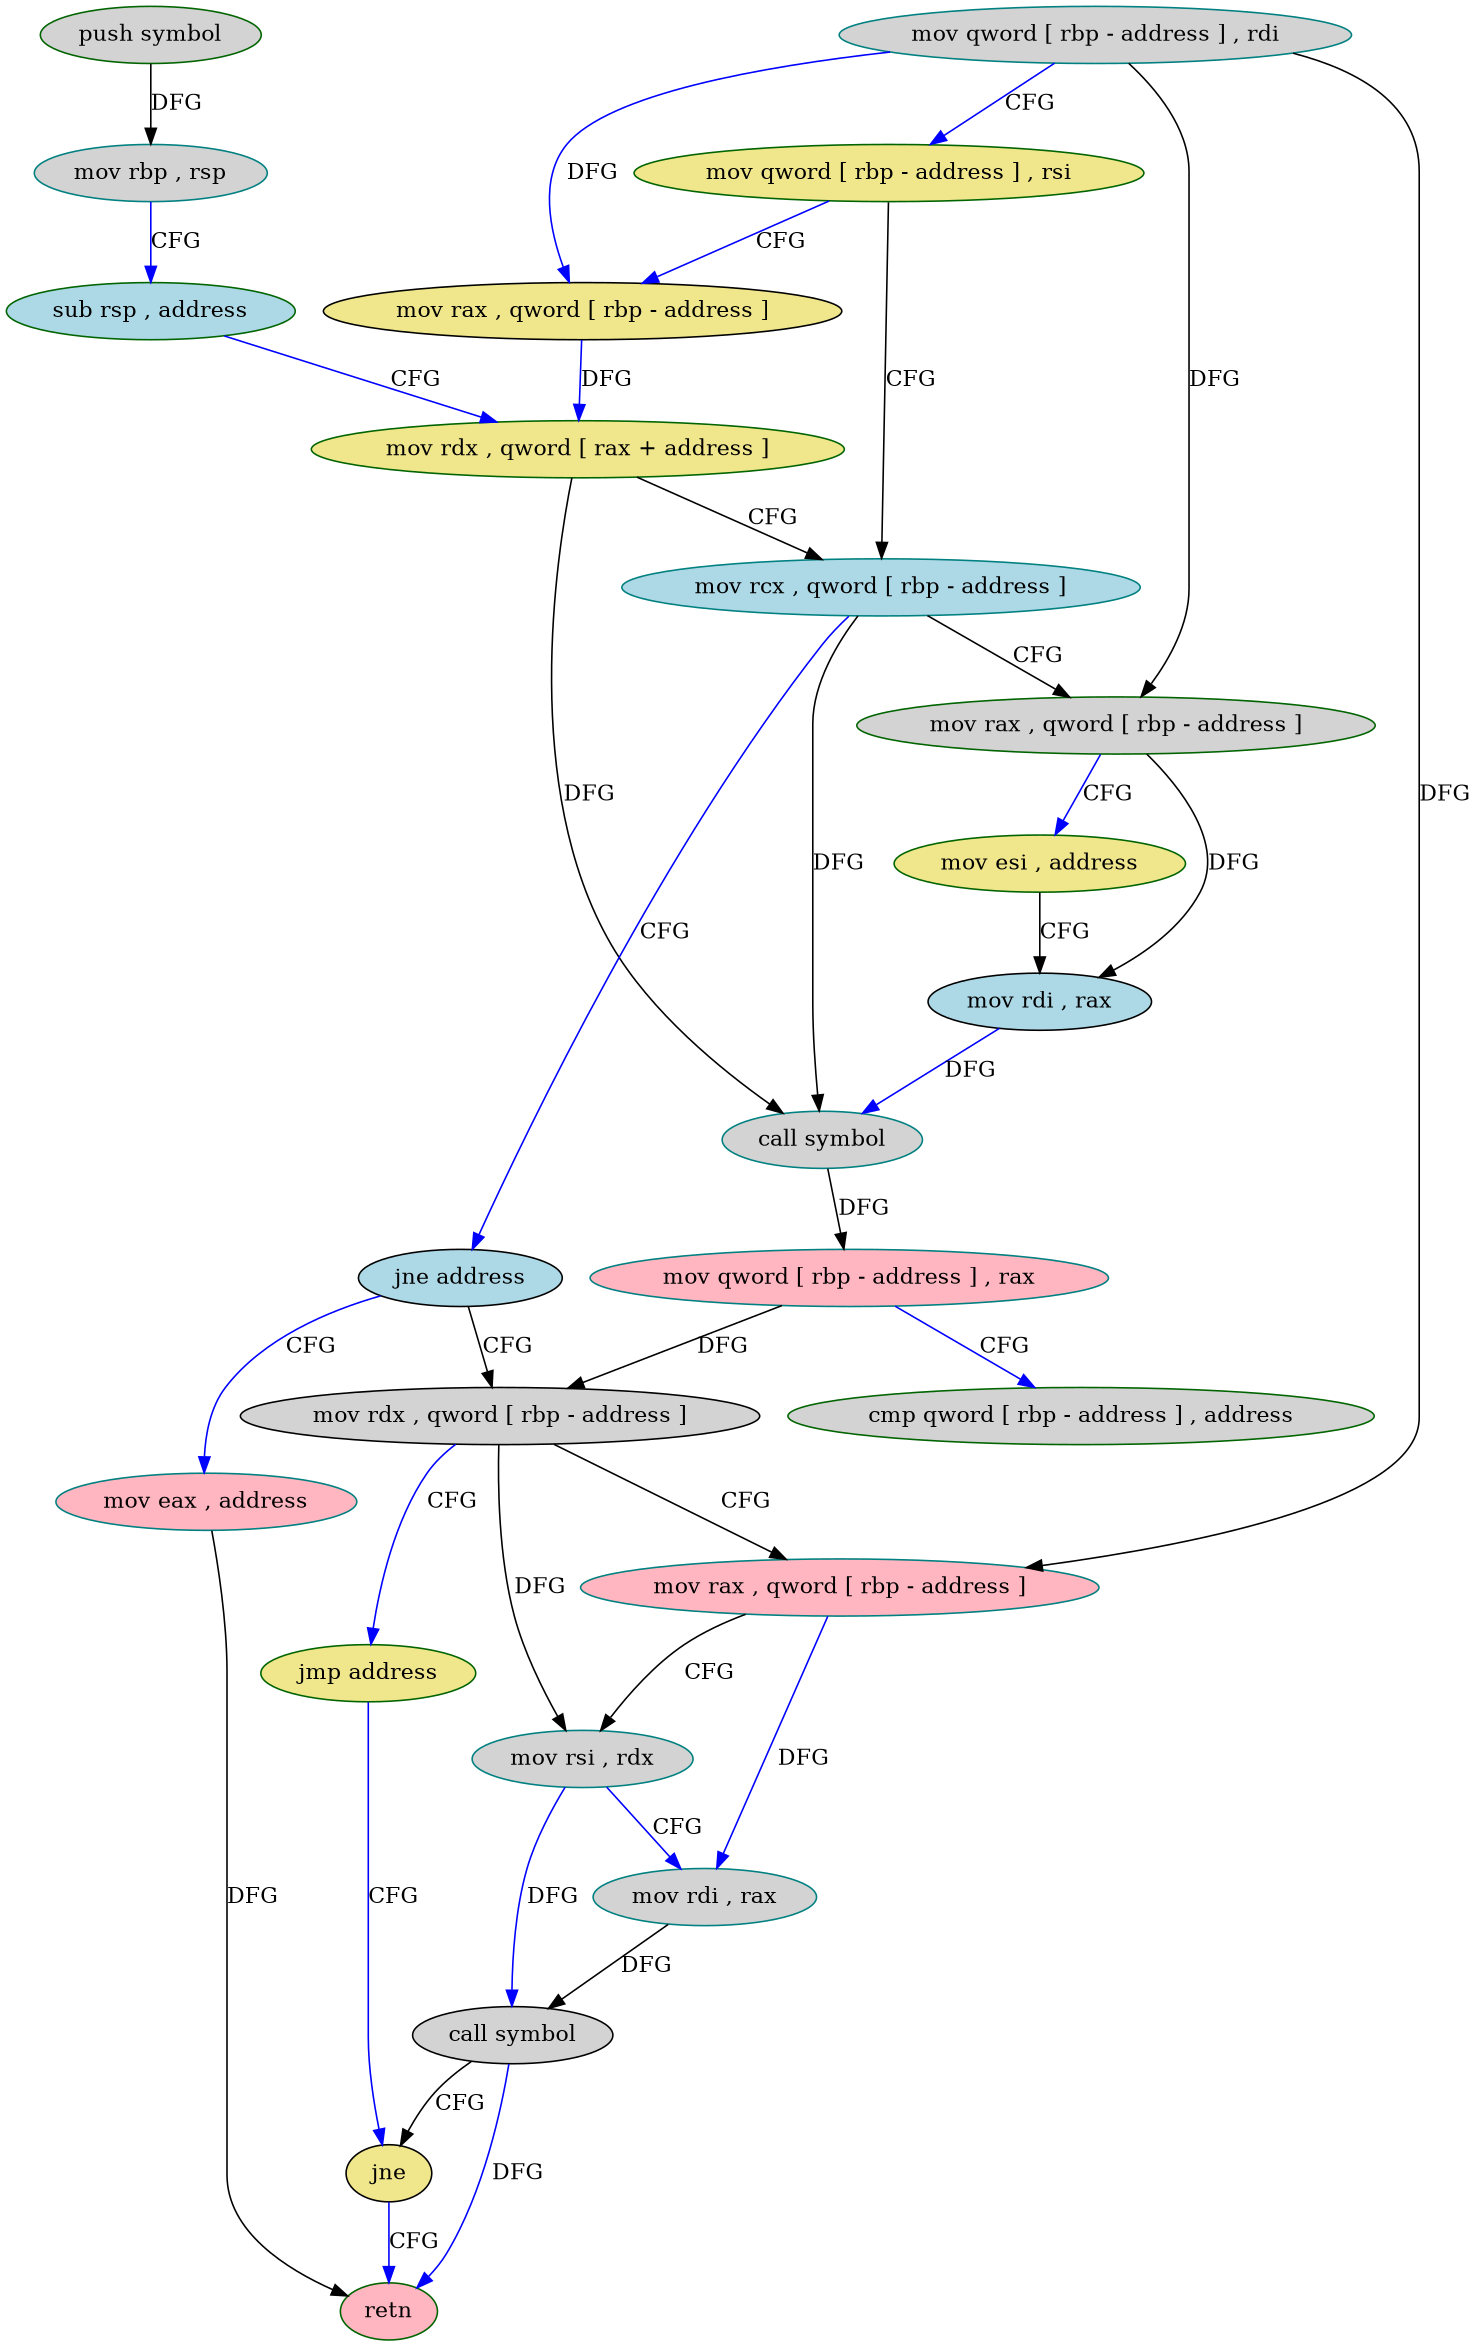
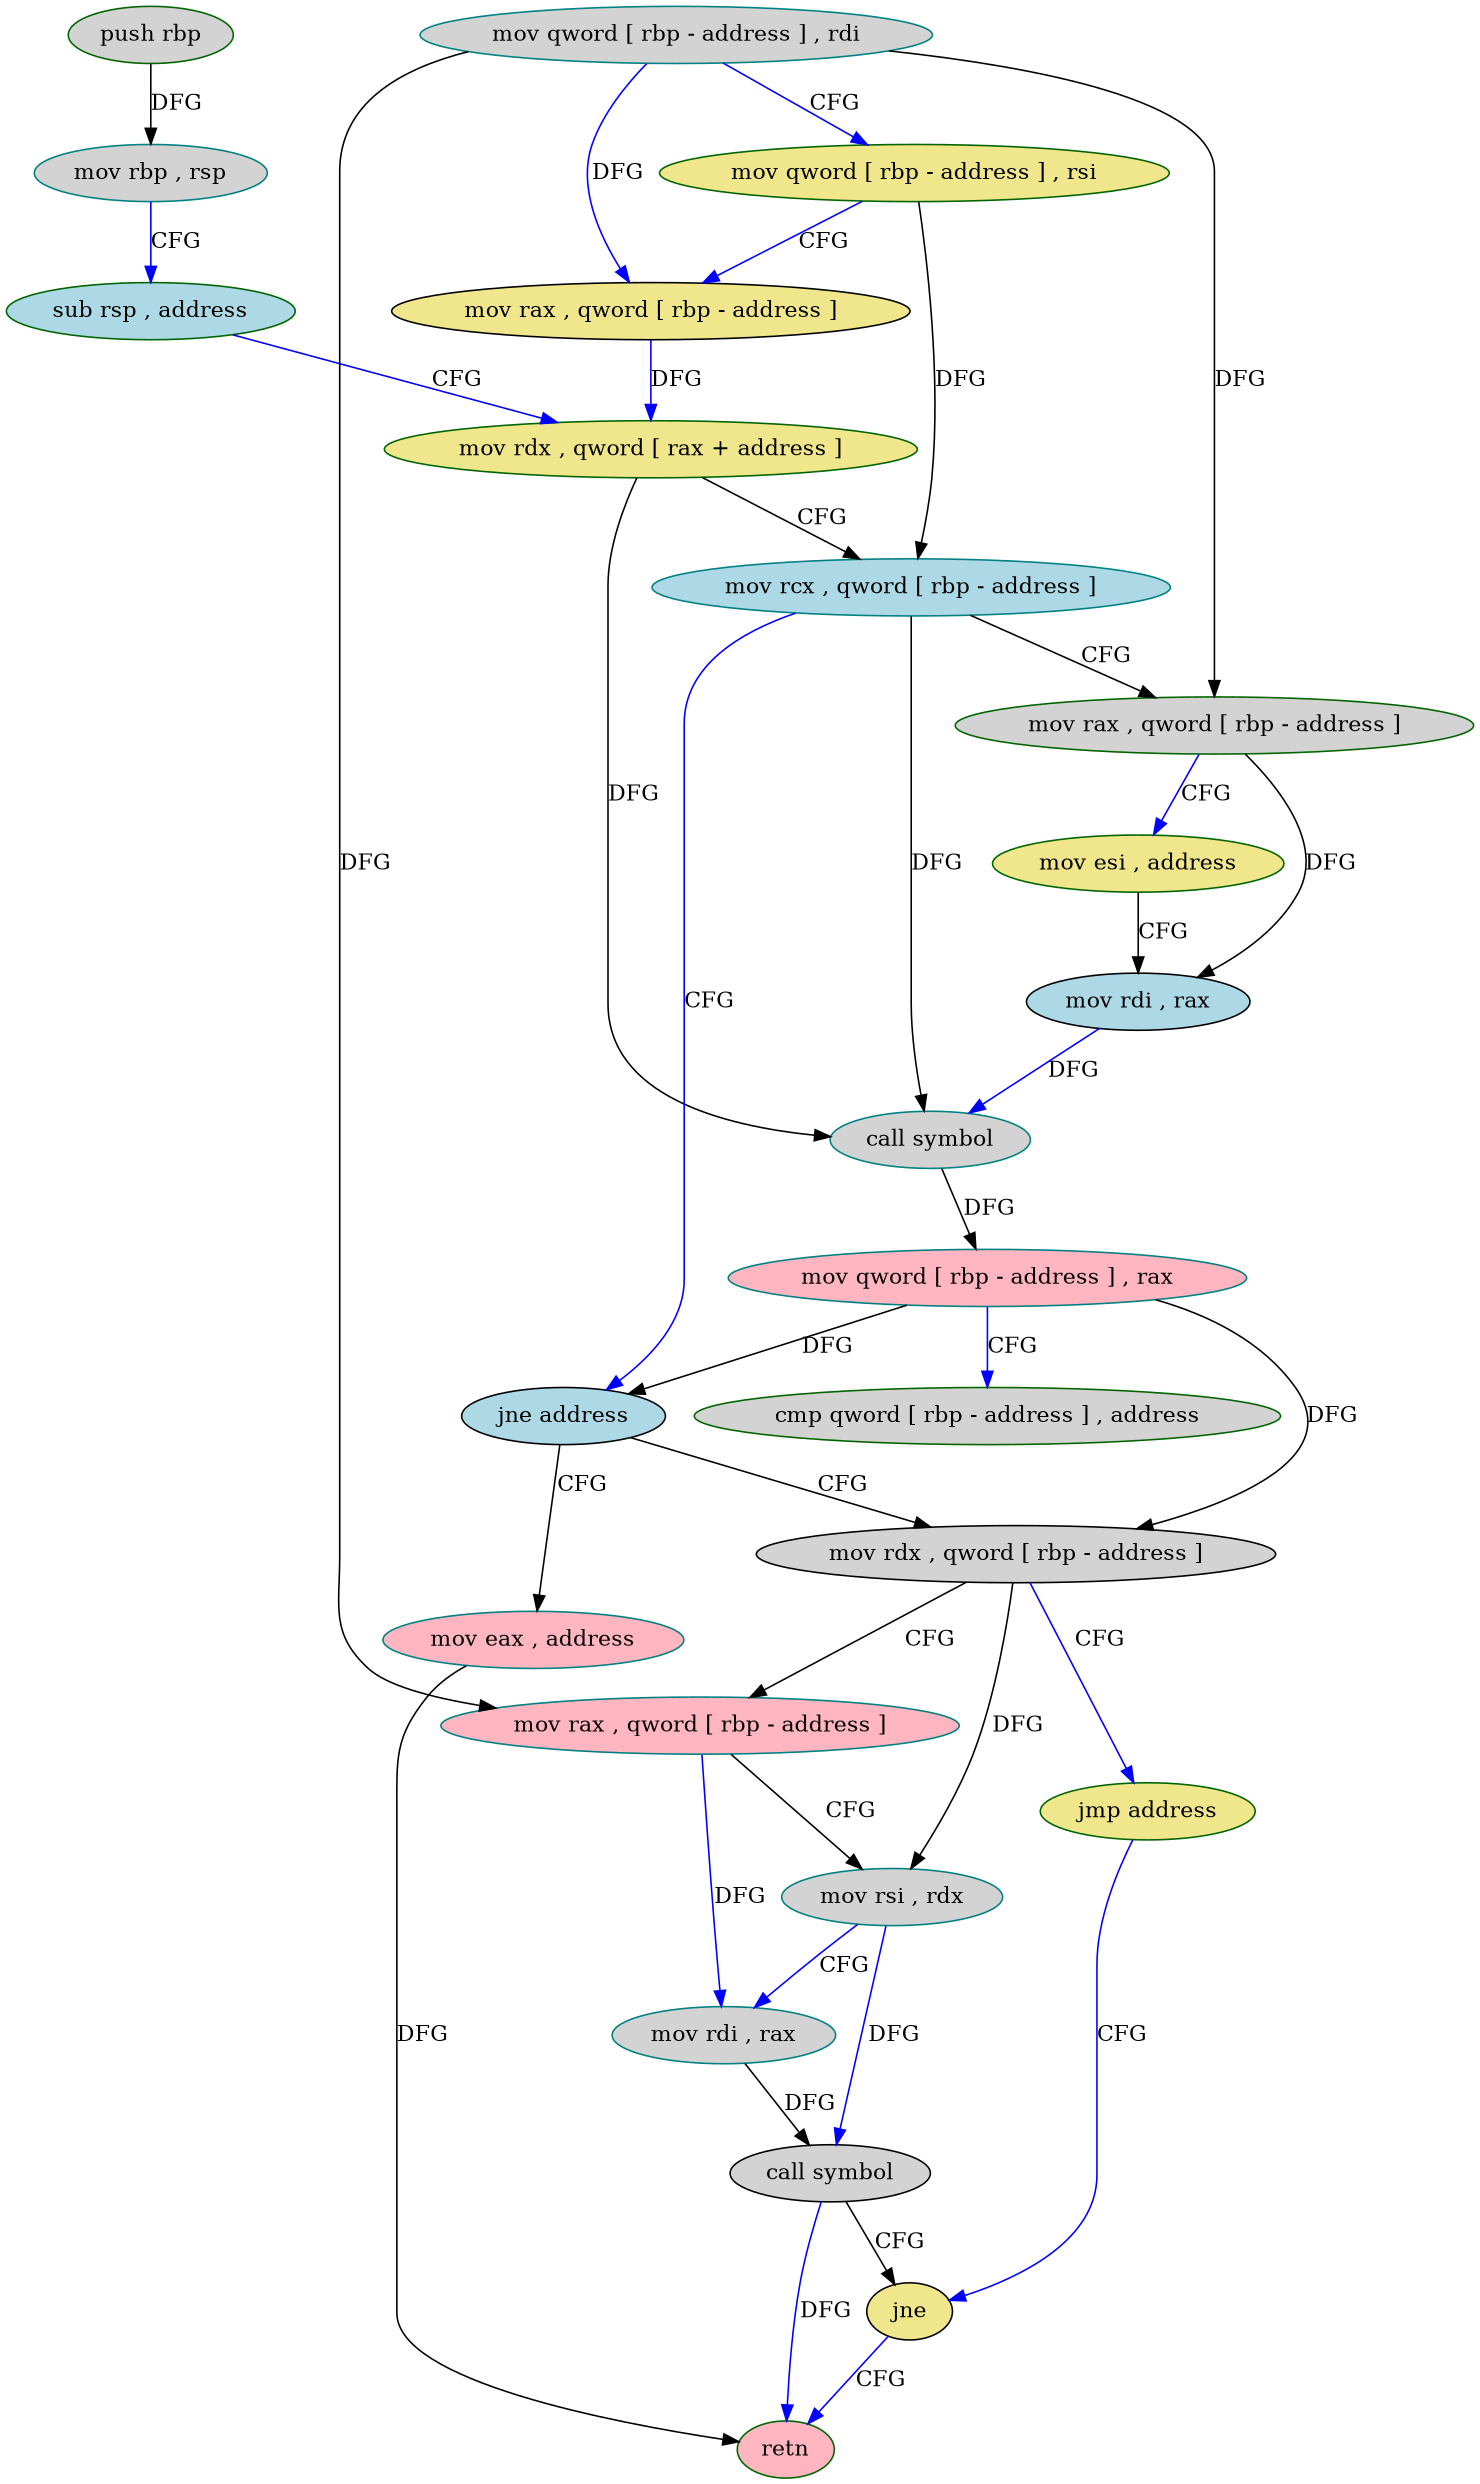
(151, 35) -> (151, 35)
(911, 380) -> (961, 380)
none -> (775, 1347)
(265, 1350) -> (550, 1520)
